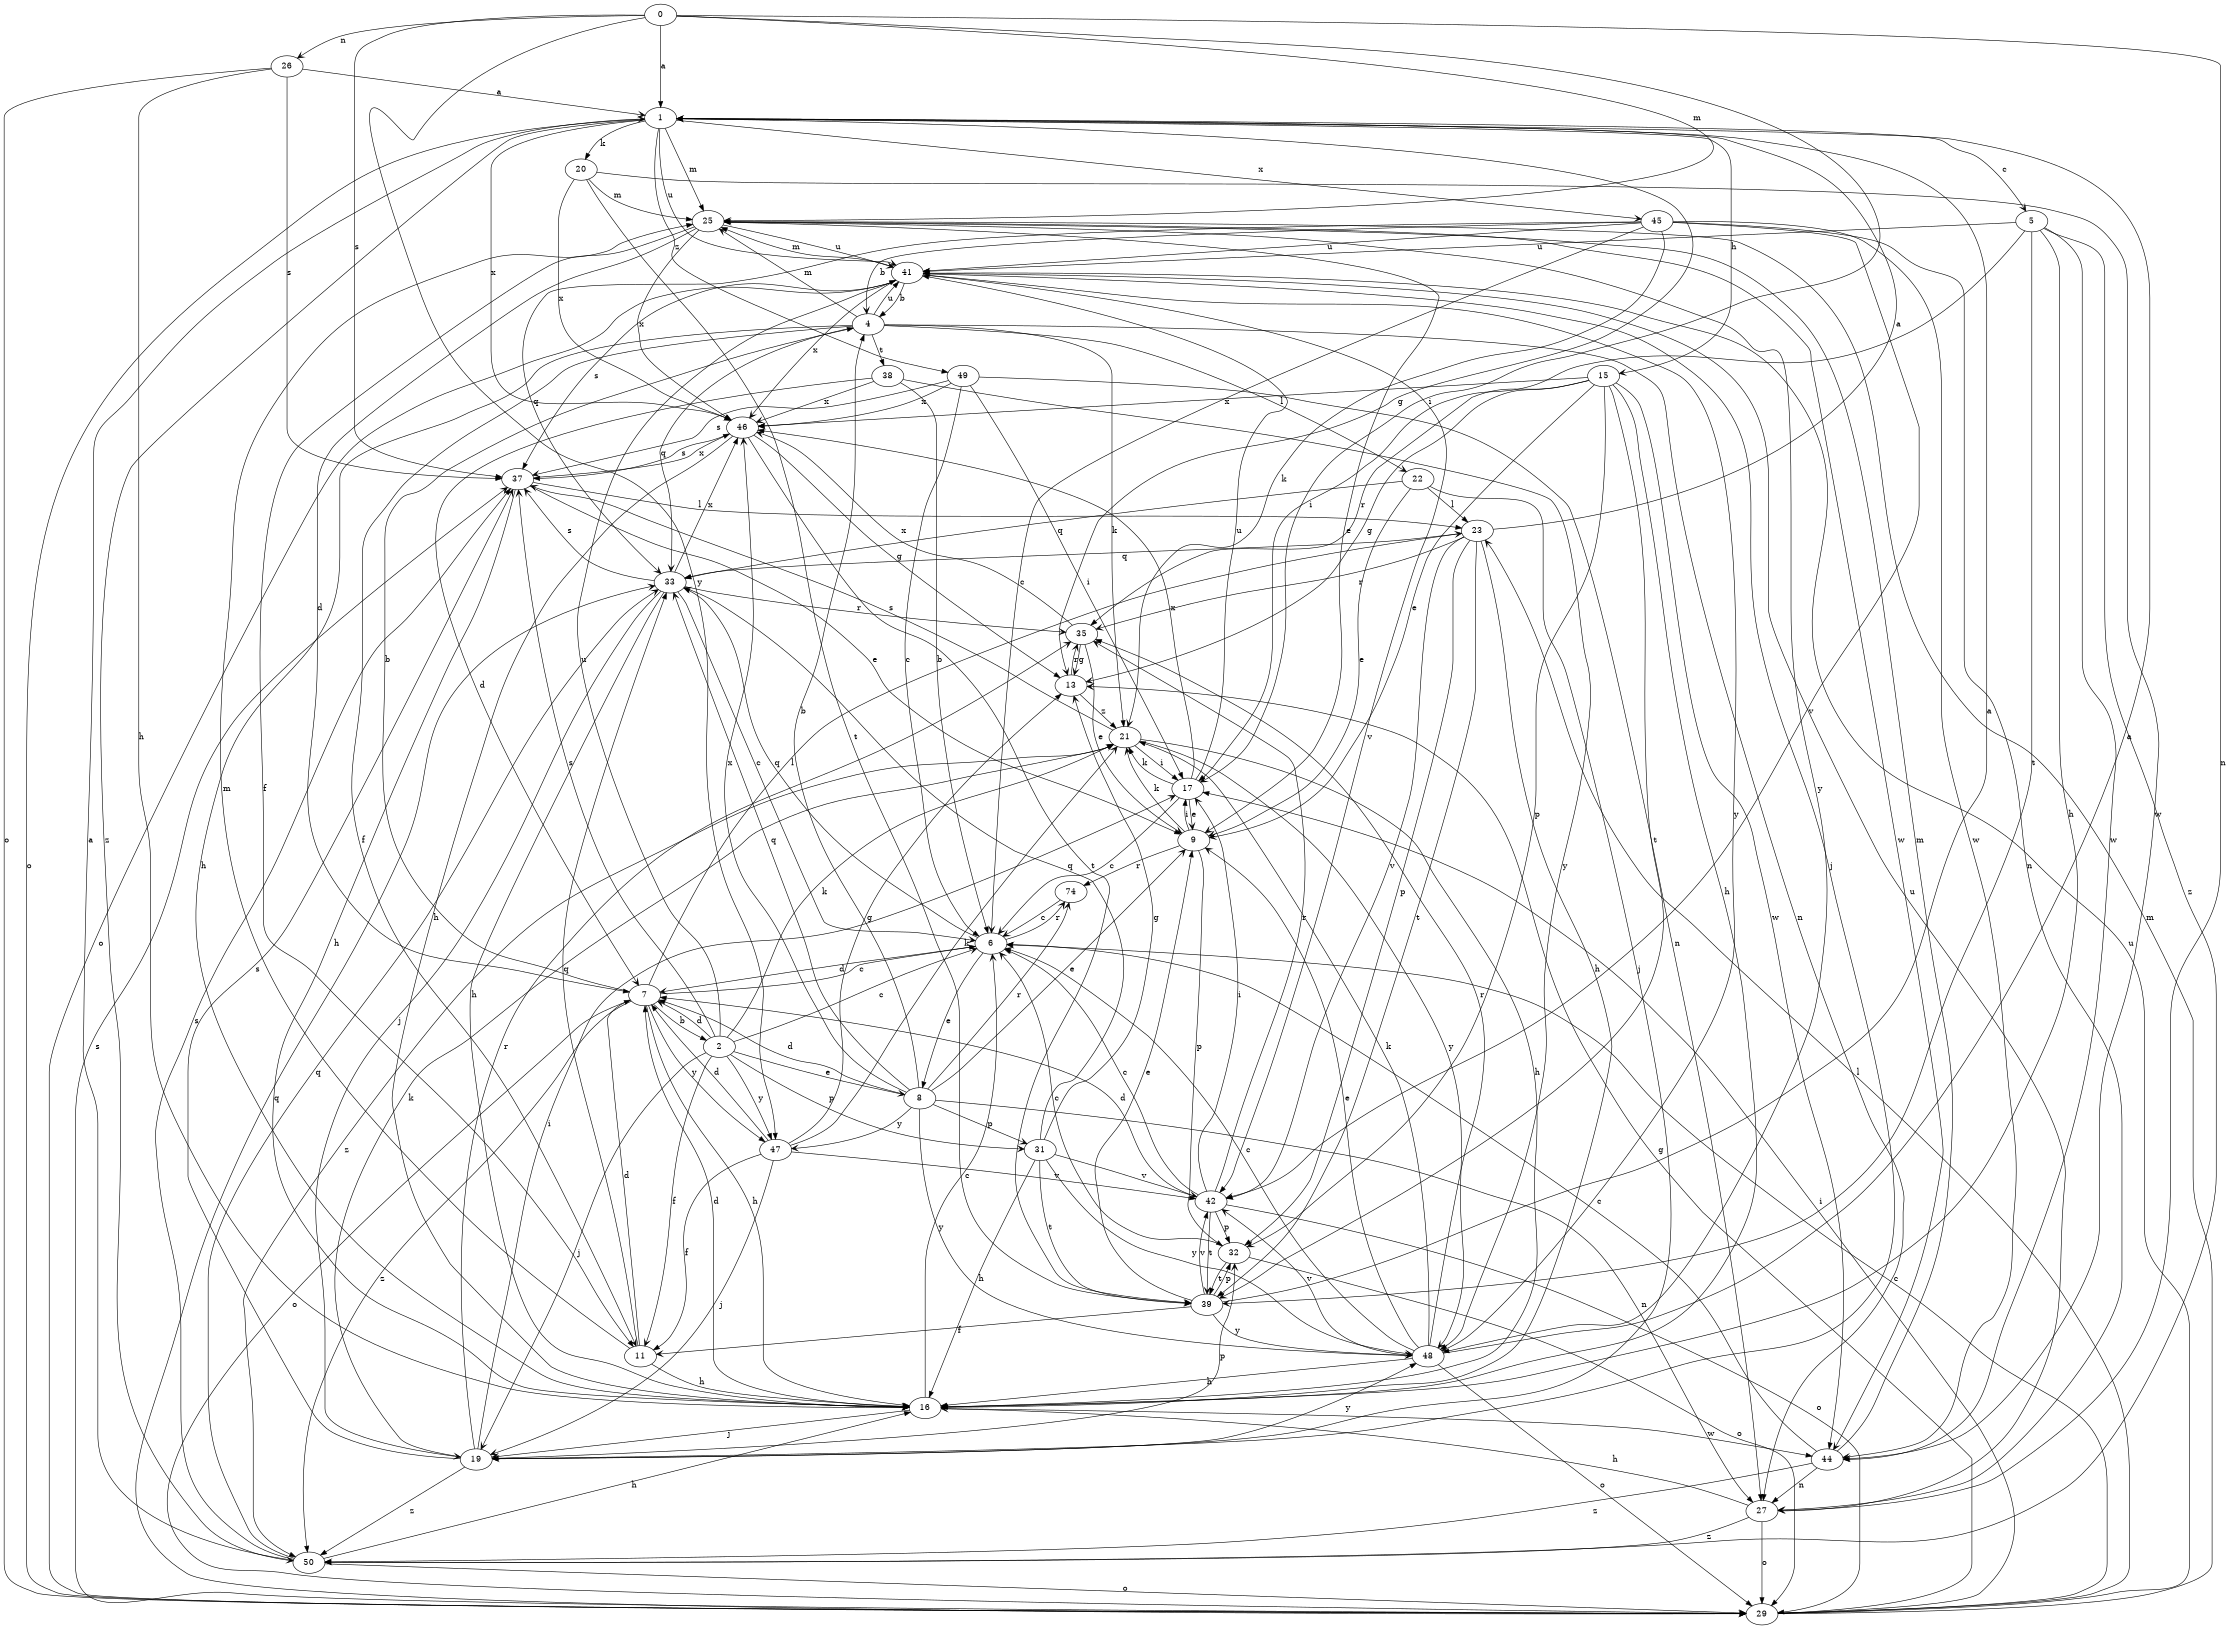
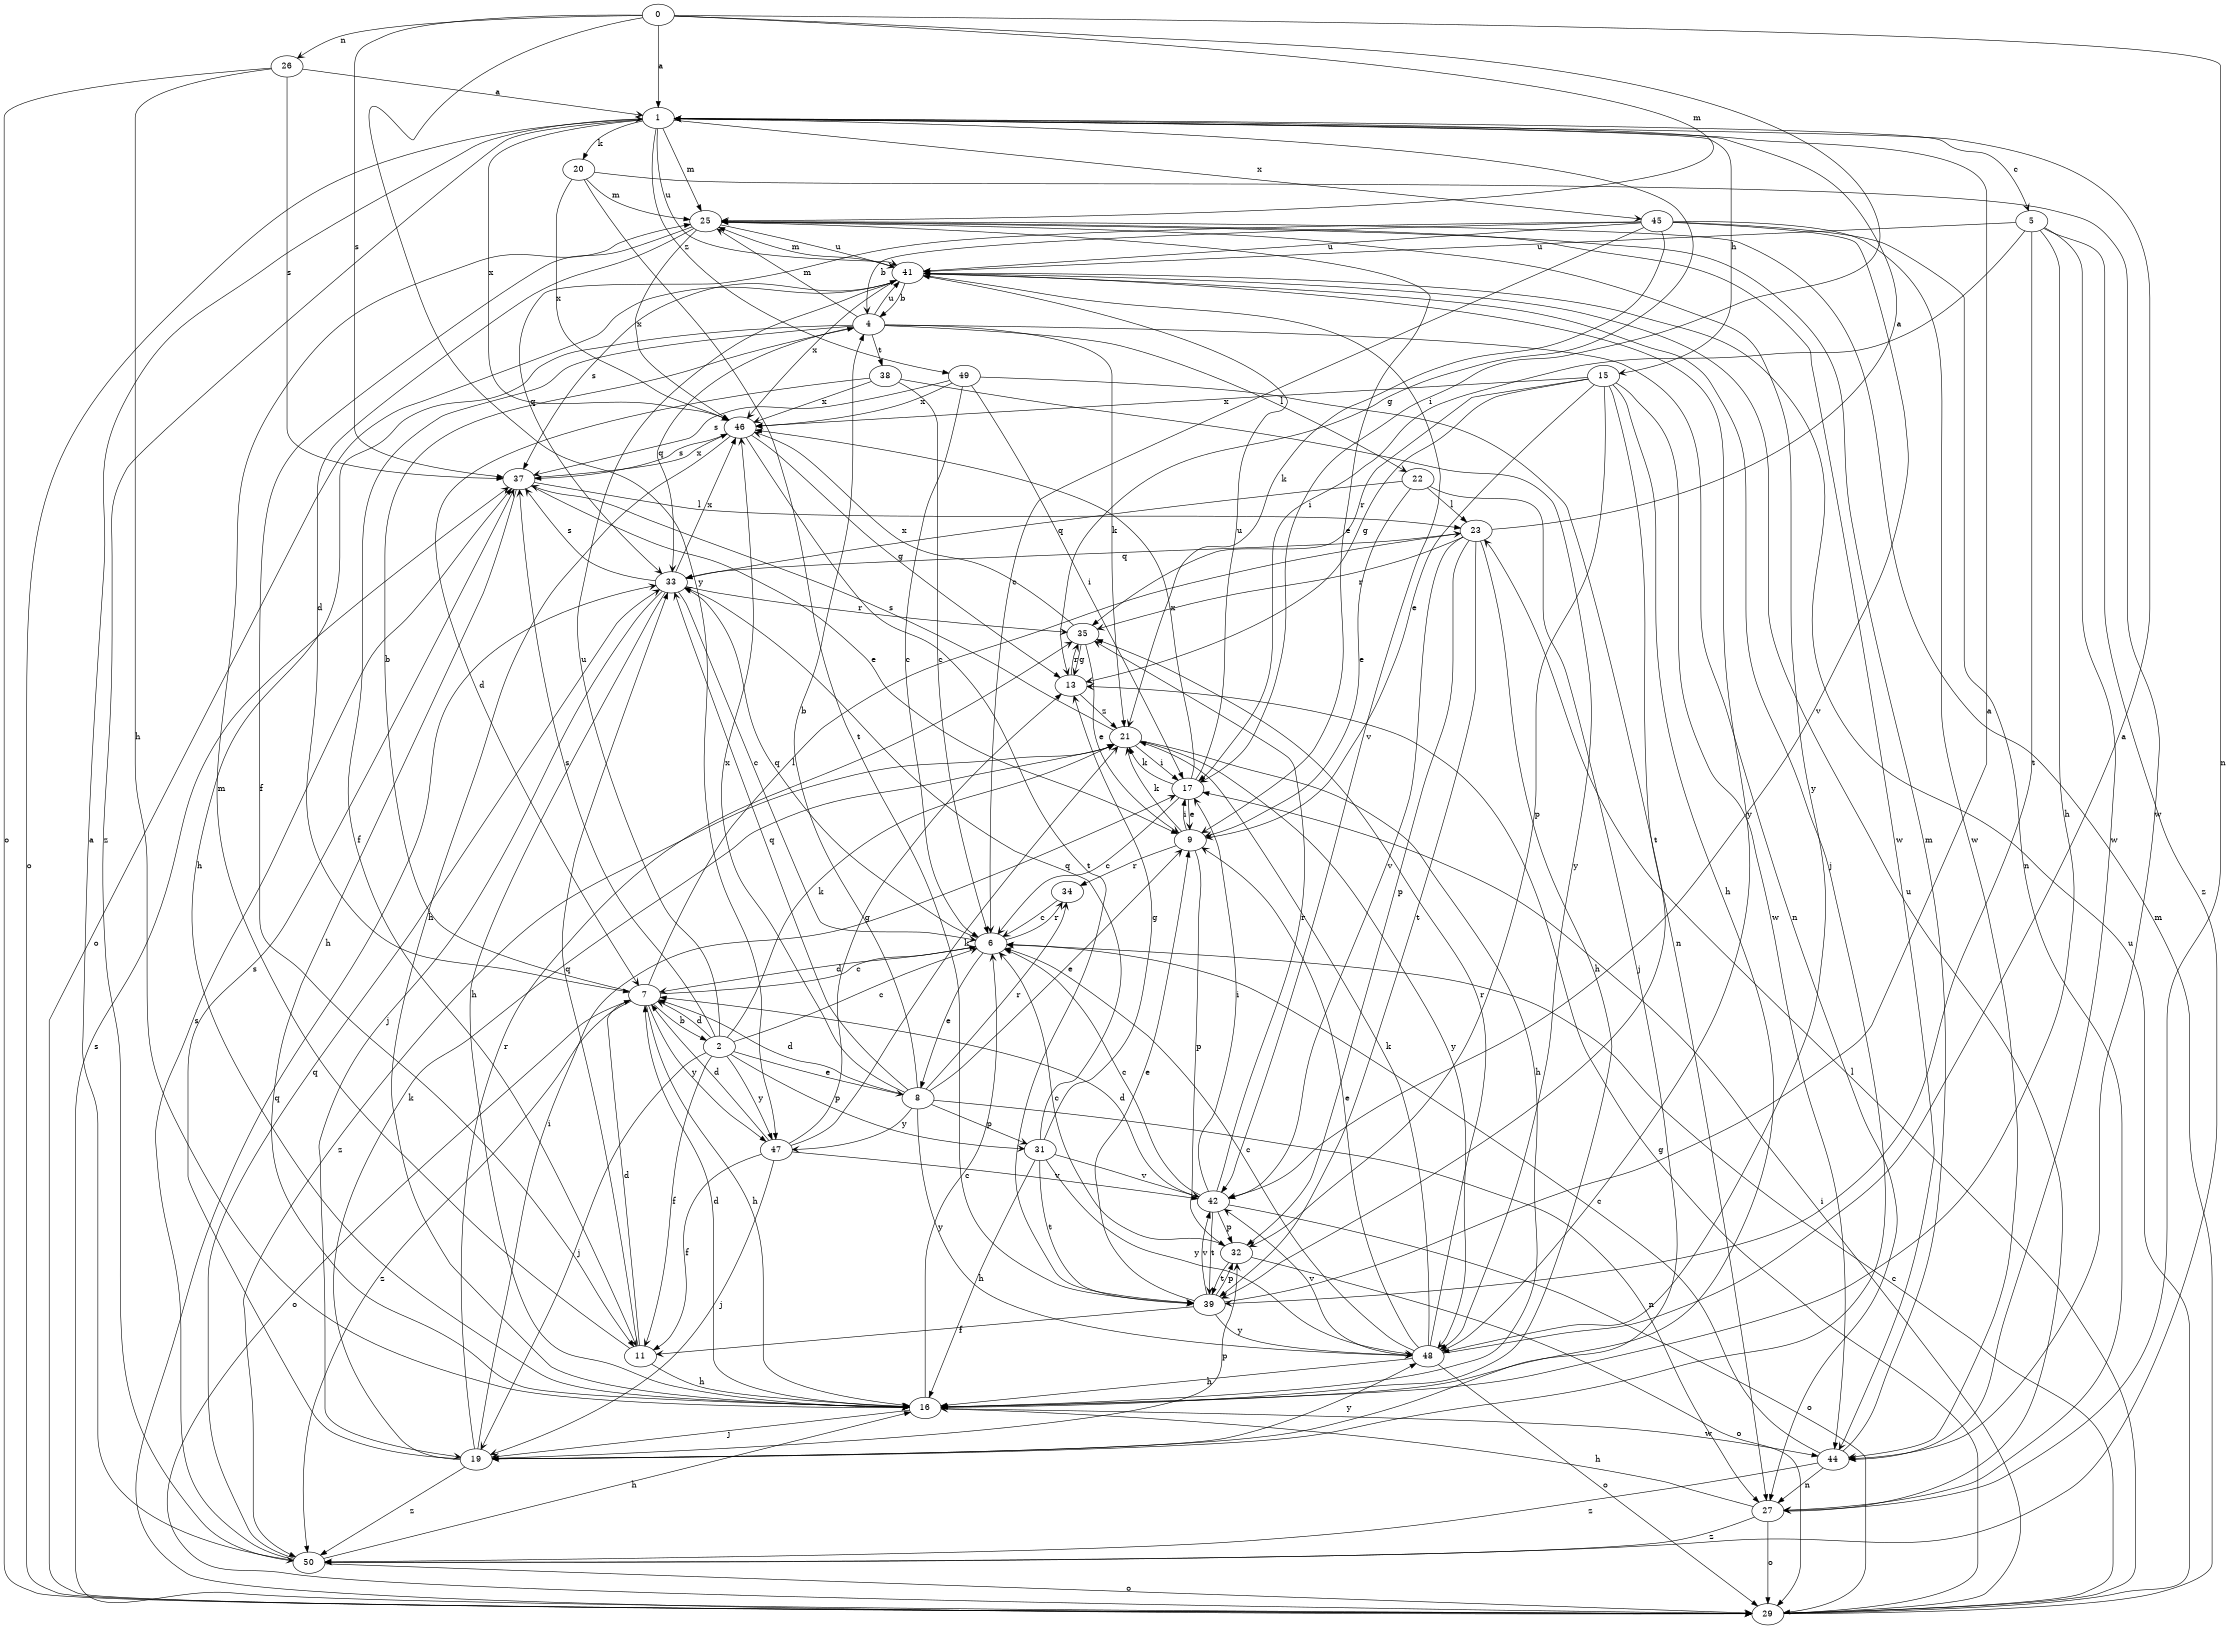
(940, 660) -> (941, 660)
(1071, 892) -> (1068, 892)
